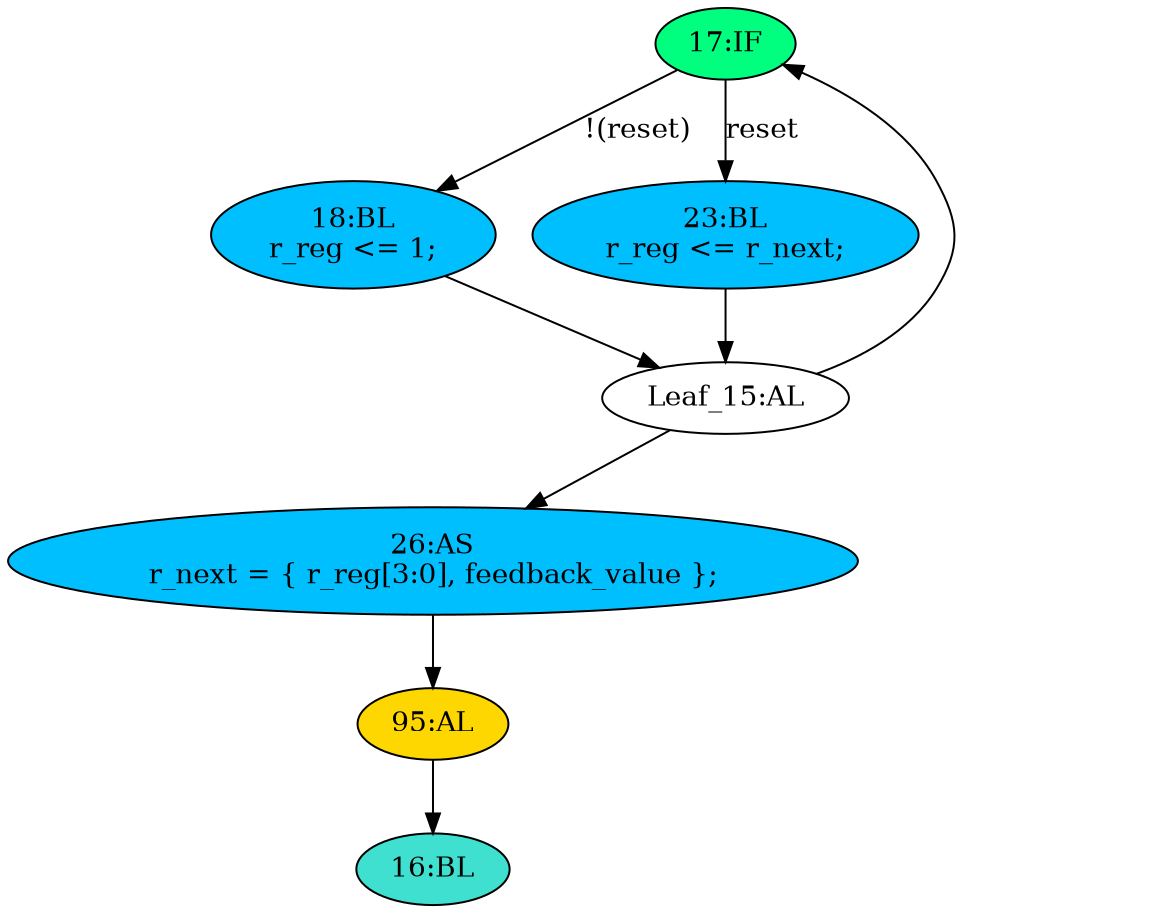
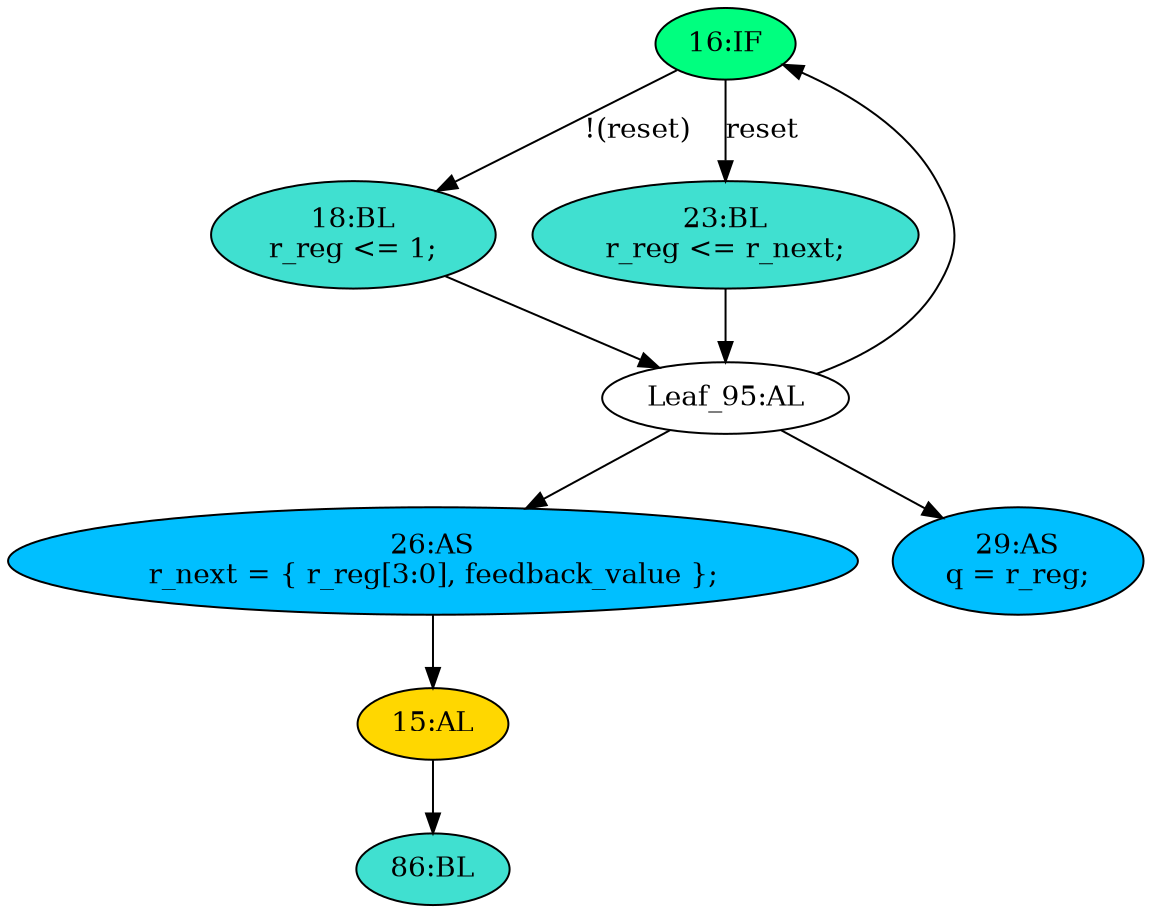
(726, 44) -> (726, 44)
(353, 235) -> (353, 235)
(726, 235) -> (726, 235)
(726, 398) -> (726, 398)
none -> (1018, 561)
(433, 724) -> (433, 724)
(433, 869) -> (433, 869)
